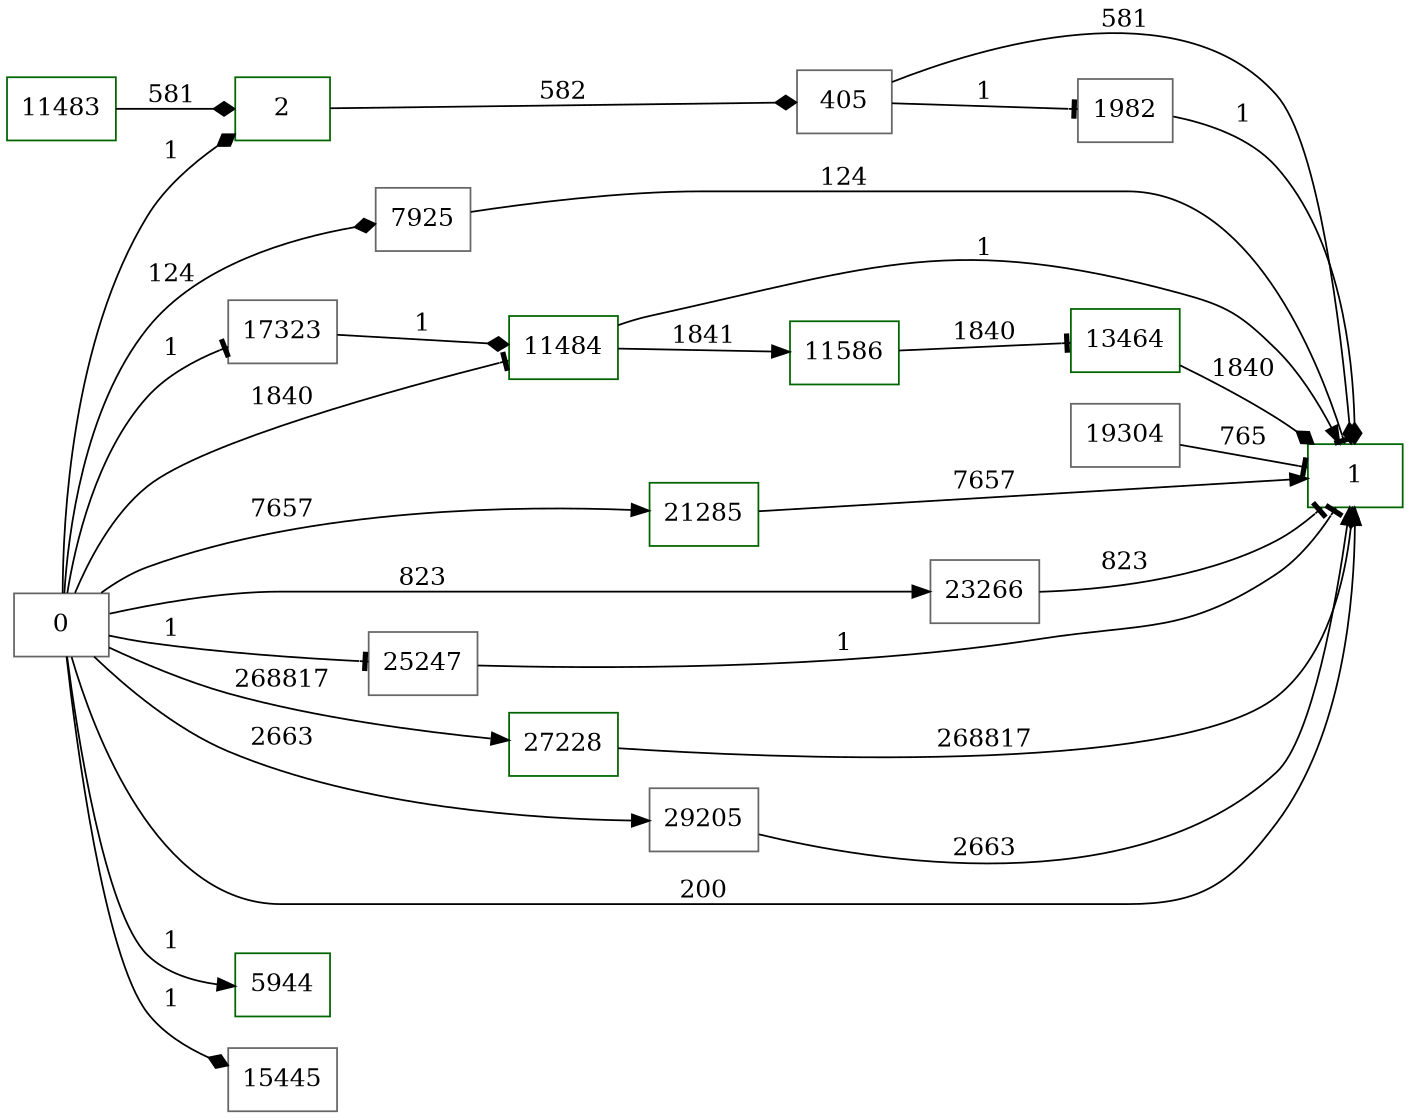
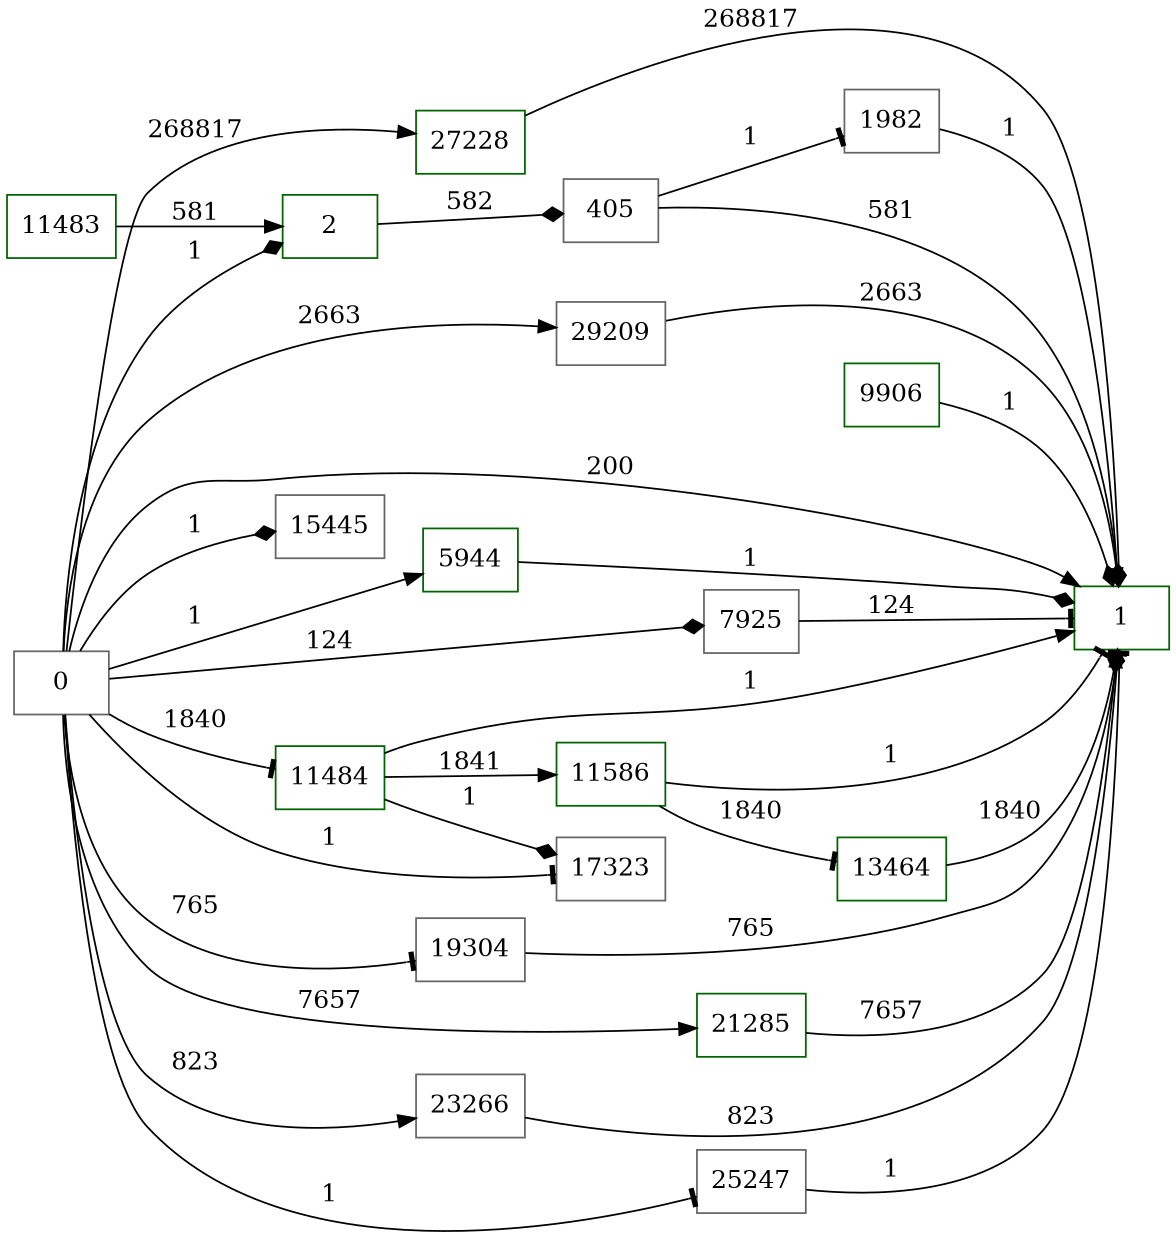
(165, 109) -> (190, 226)
(412, 339) -> (460, 826)
none -> (892, 395)
(1184, 574) -> (969, 1079)
none -> (786, 576)
none -> (903, 778)
(704, 820) -> (611, 334)
none -> (165, 931)
